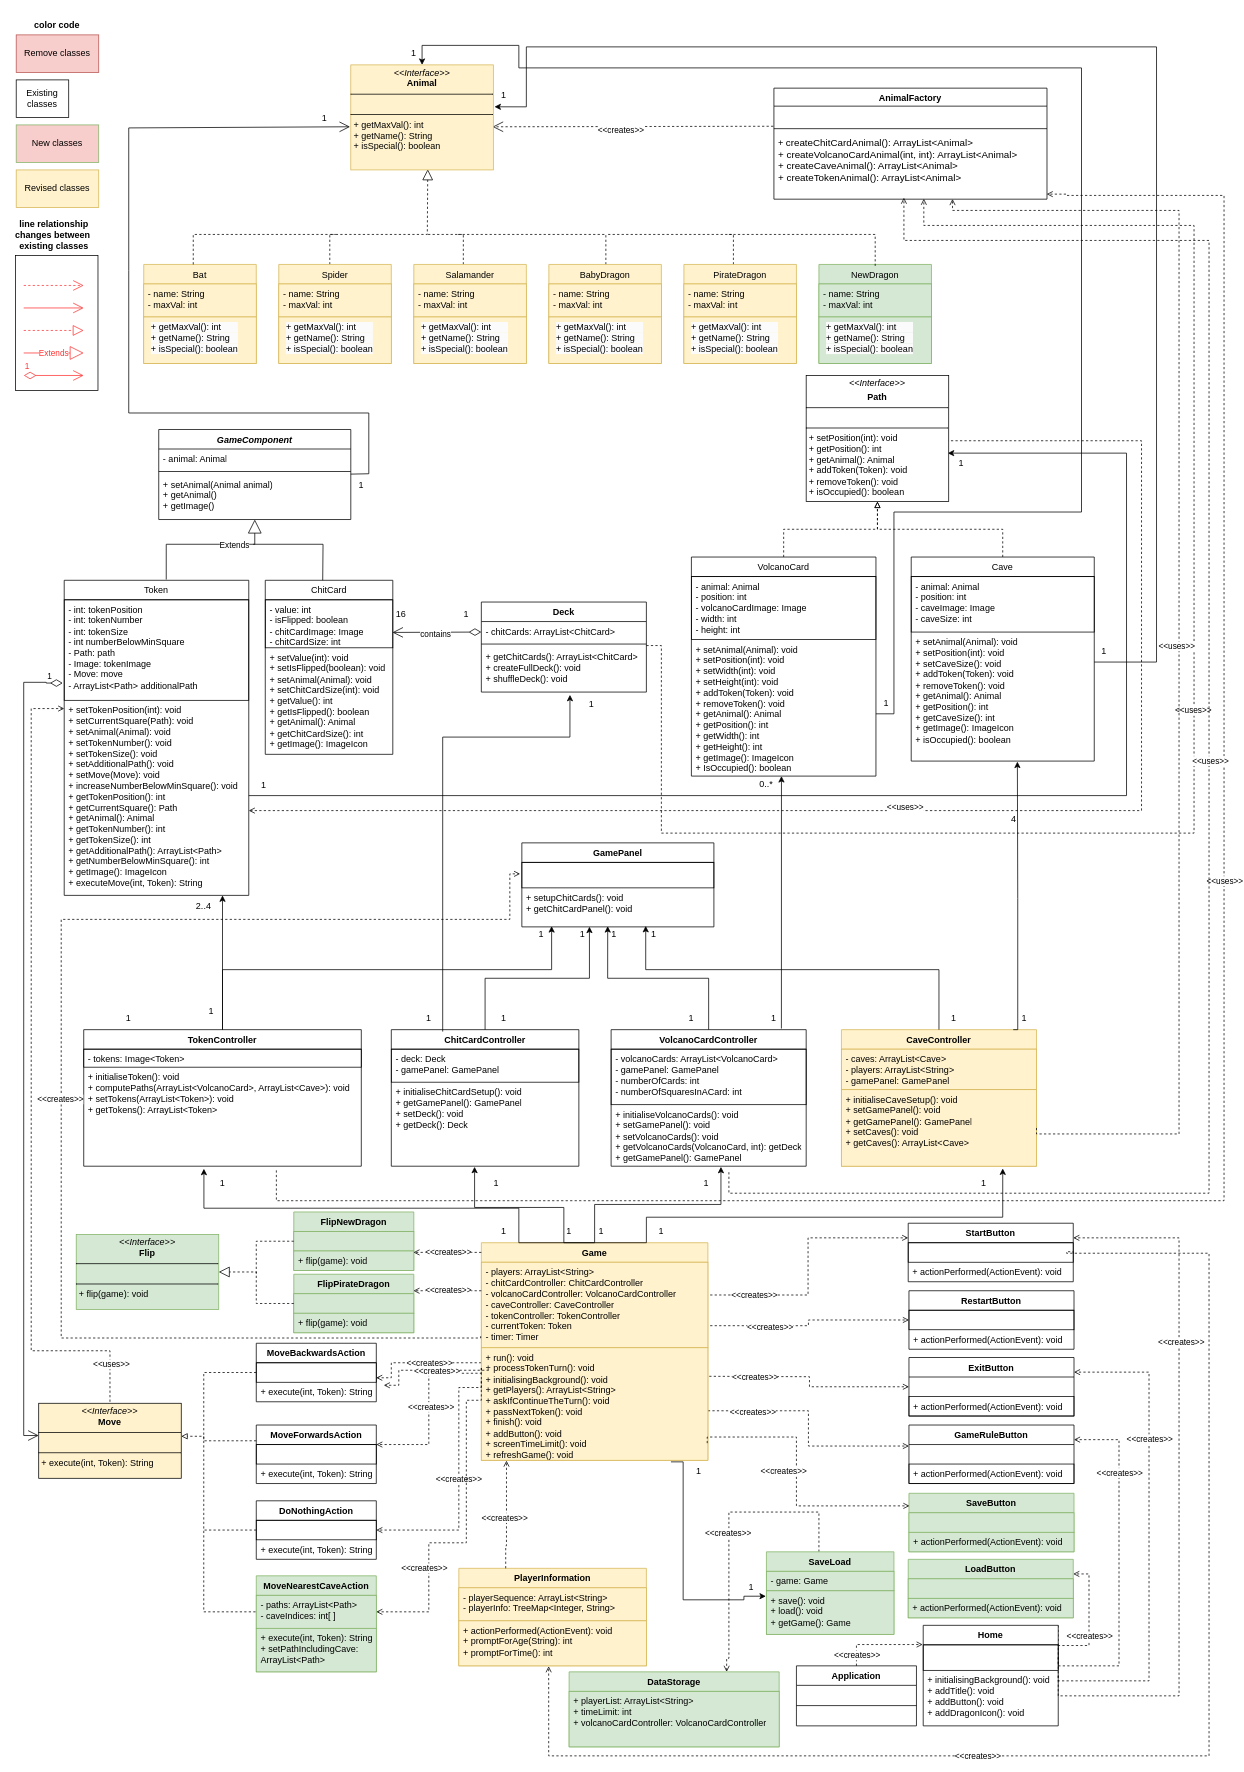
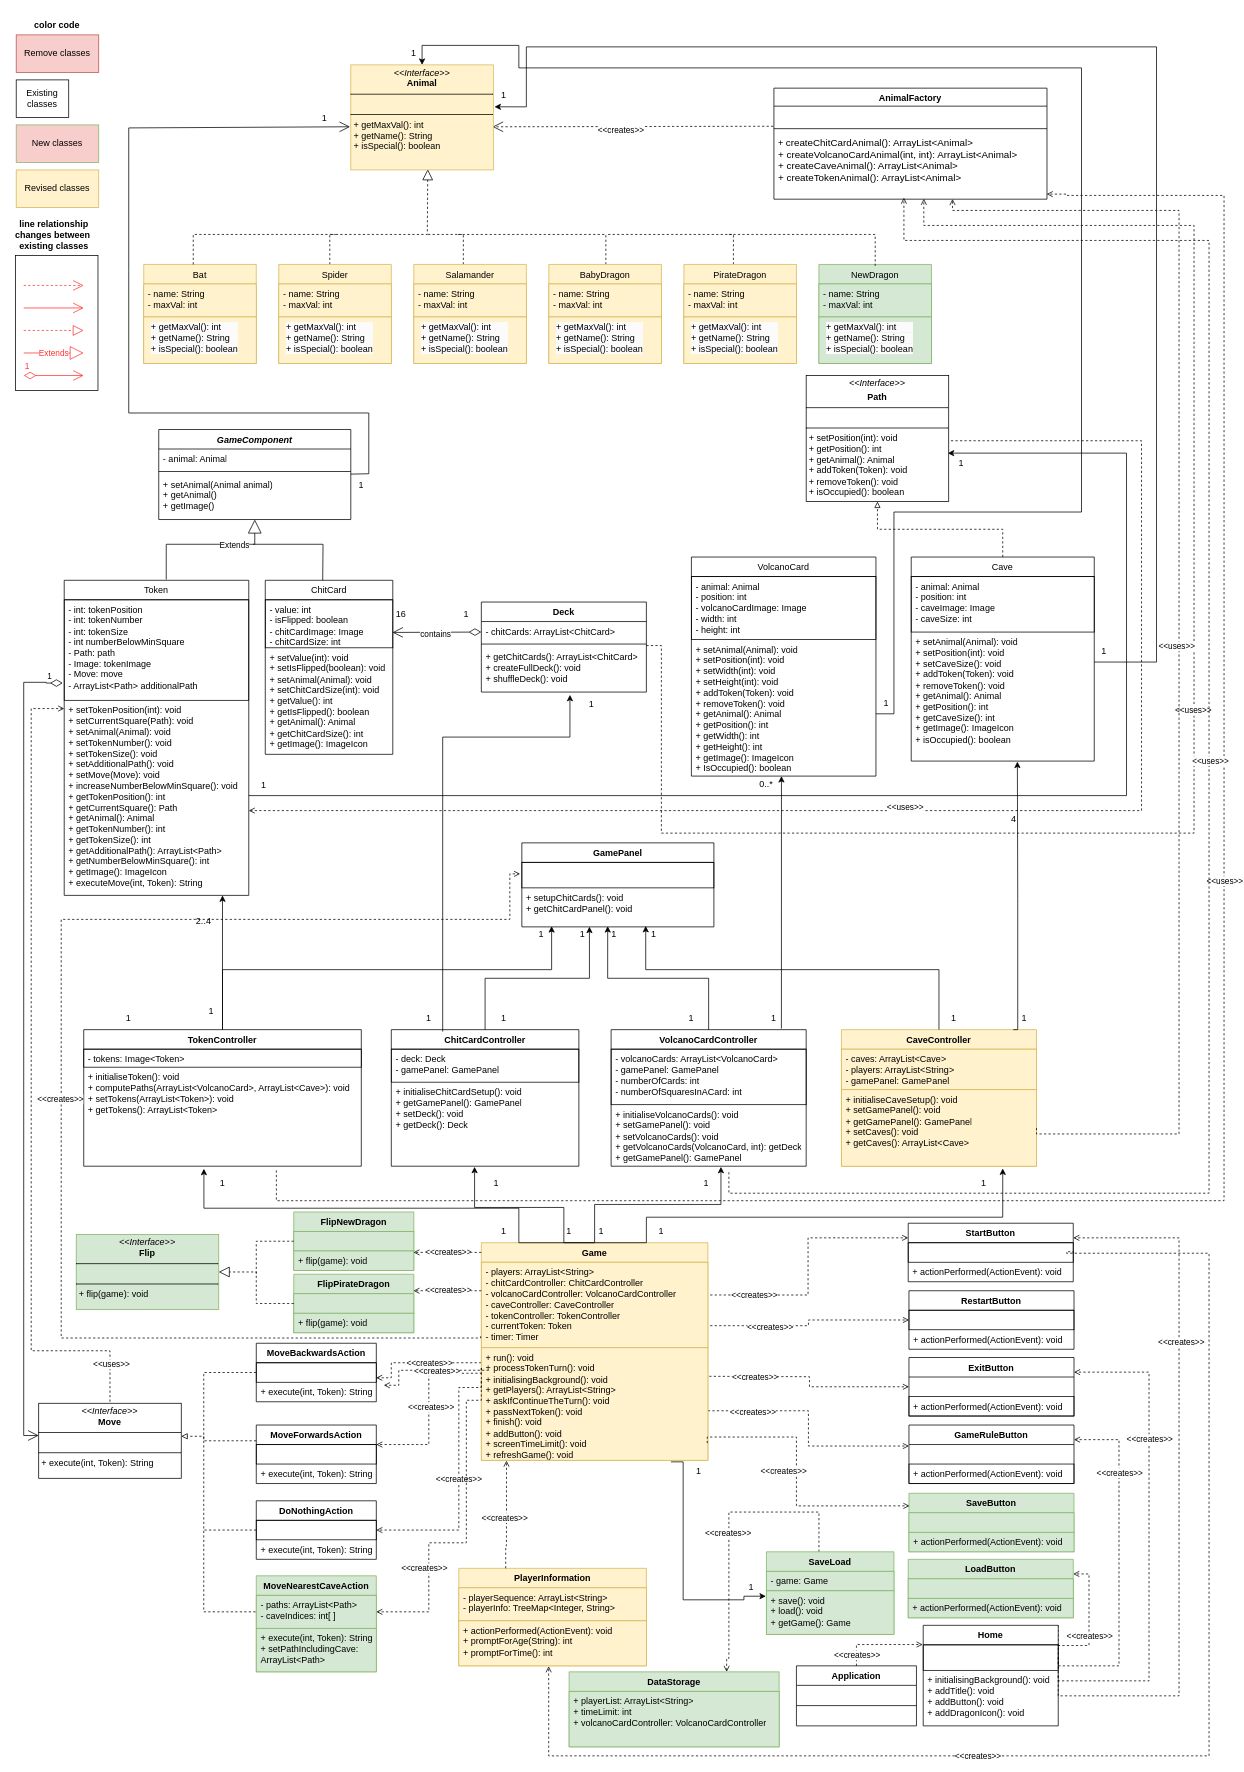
(816, 529) -> none
(204, 906) -> (204, 921)
(110, 1440) -> (110, 1440)
